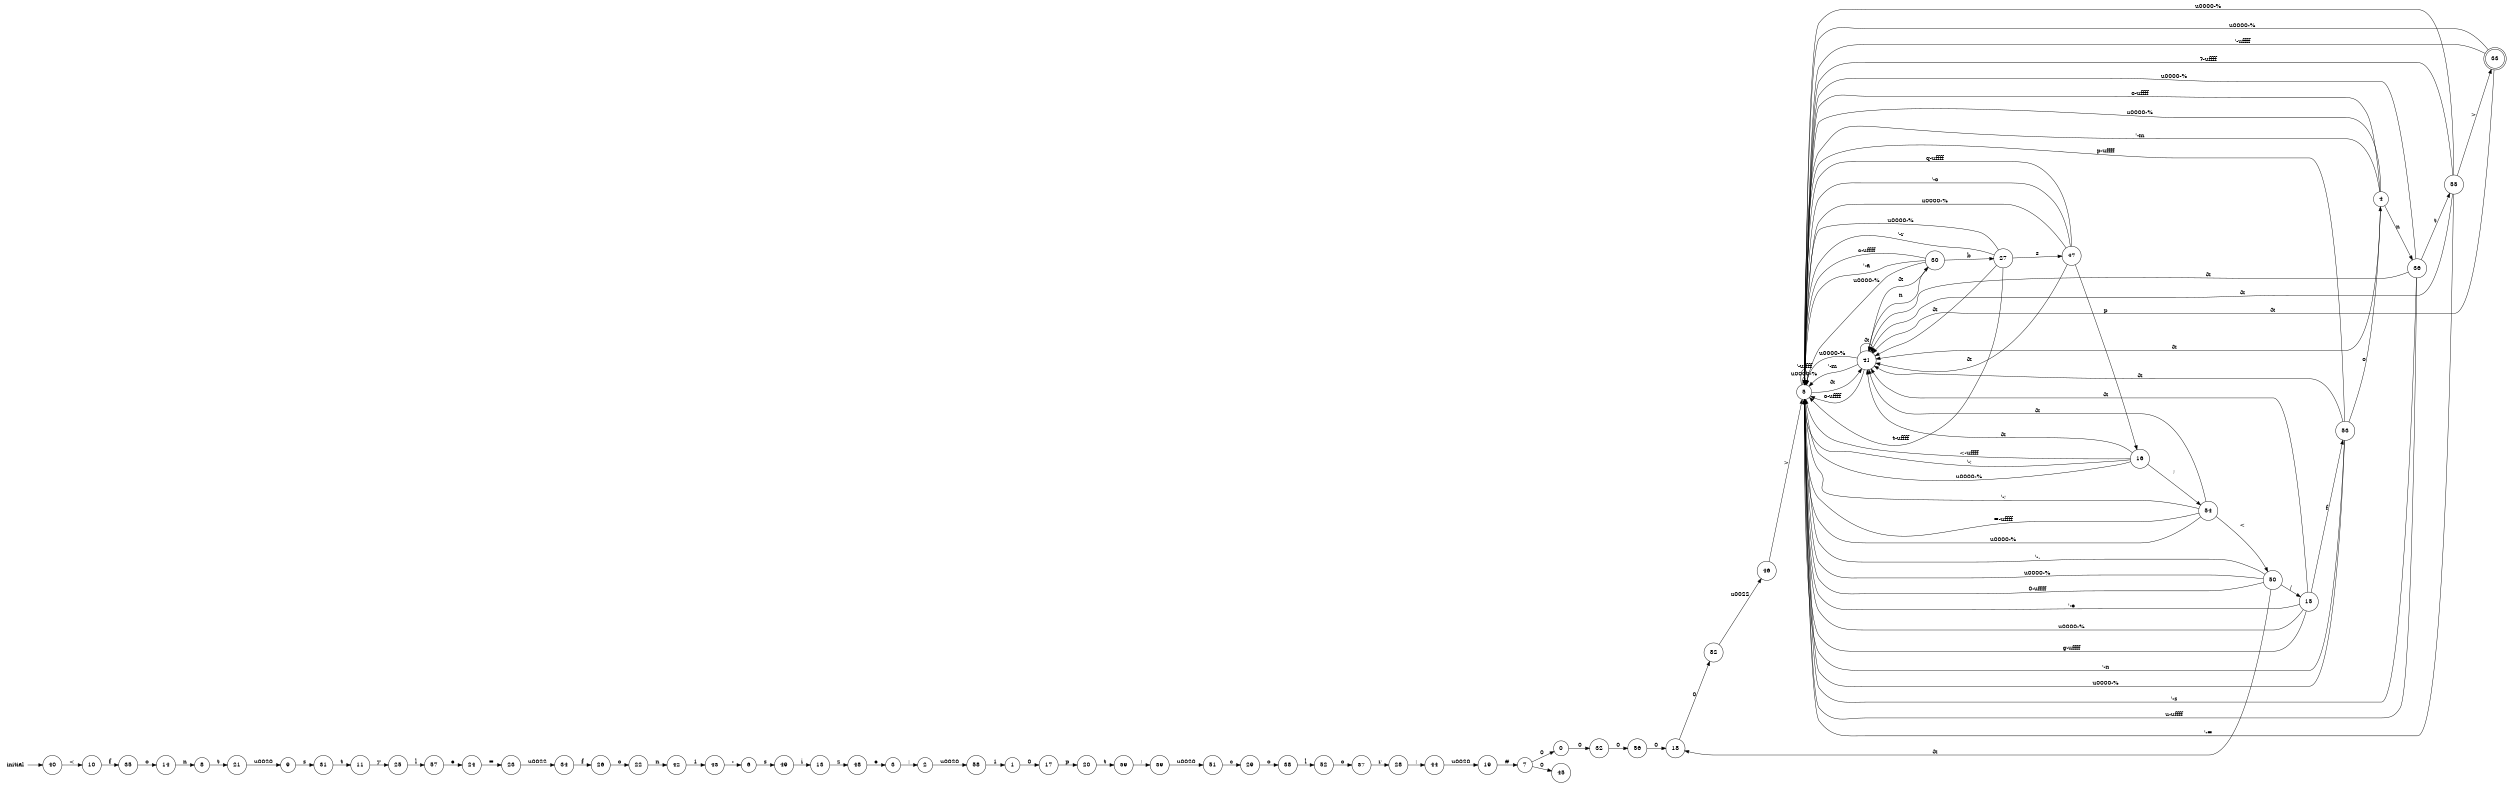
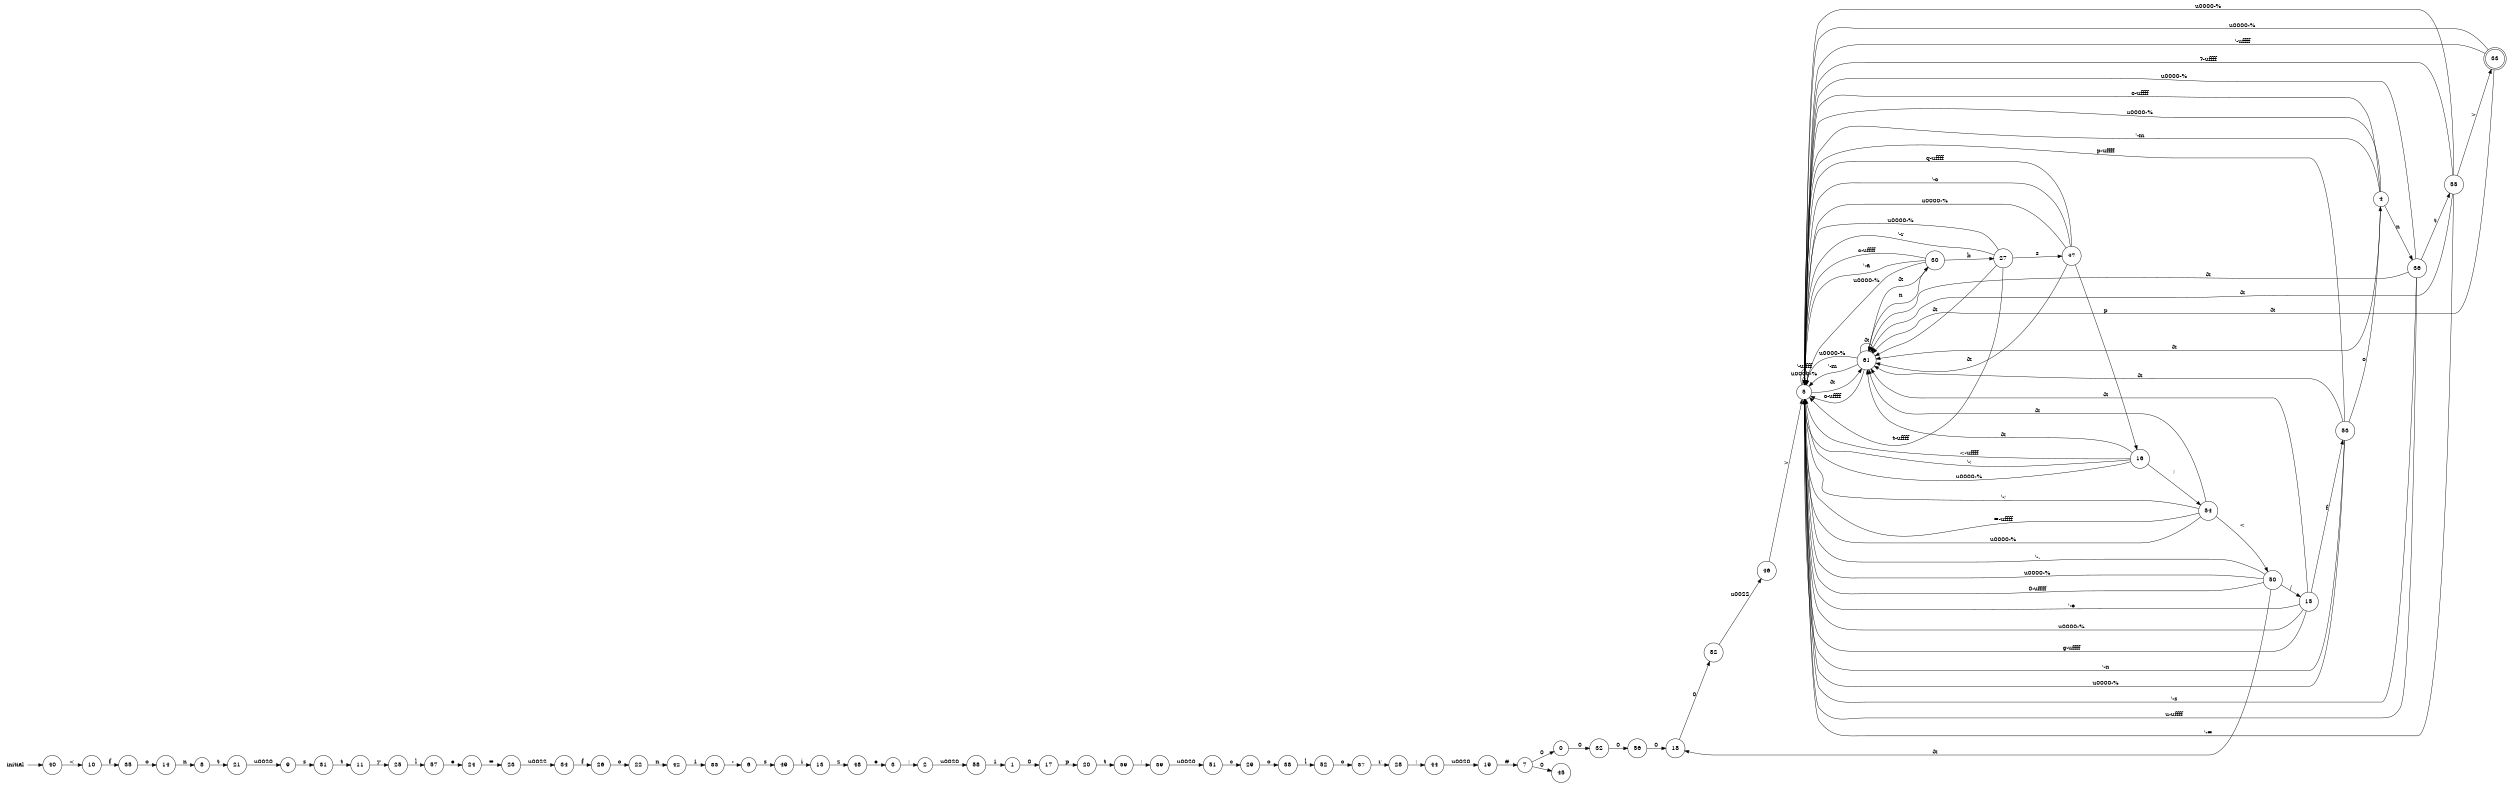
(1867, 360) -> (1867, 360)
(715, 765) -> (715, 765)
